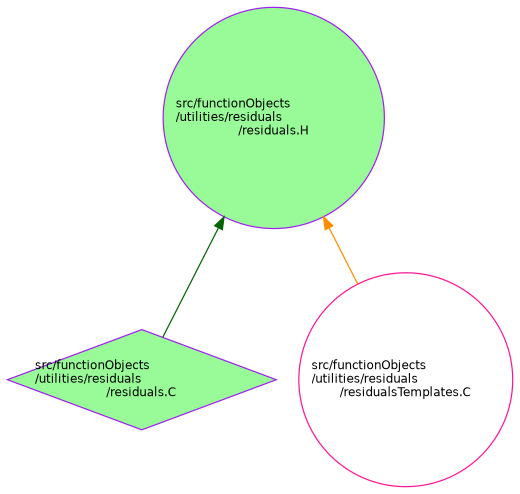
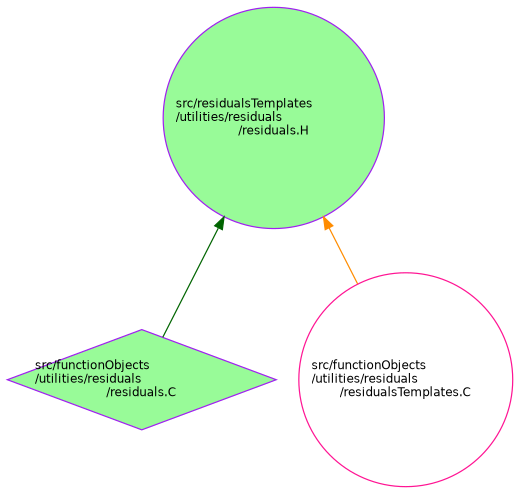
(274, 118) -> (274, 118)
